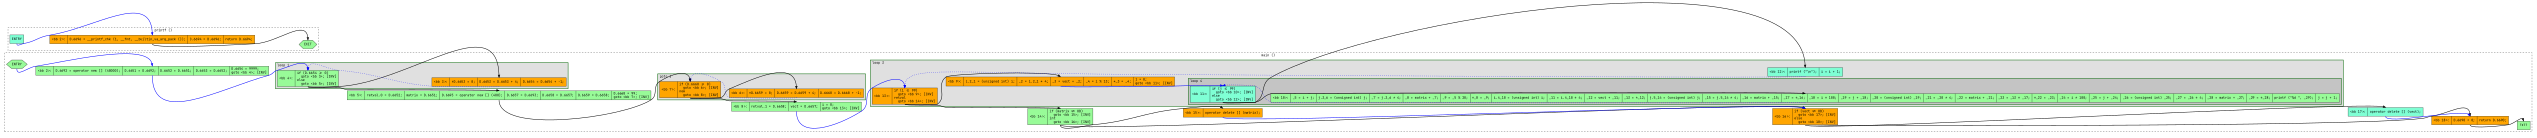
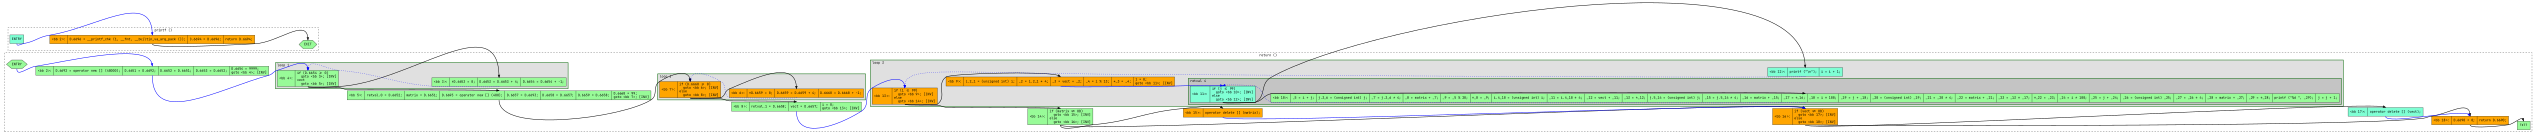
(1268, 55) -> (1268, 55)
(666, 77) -> (666, 77)
(301, 80) -> (301, 80)
(1196, 81) -> (1198, 81)
(499, 82) -> (499, 82)
(682, 91) -> (683, 91)
(900, 98) -> (898, 98)
(1052, 118) -> (1054, 118)
